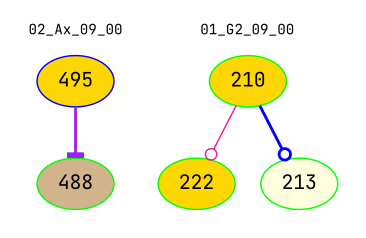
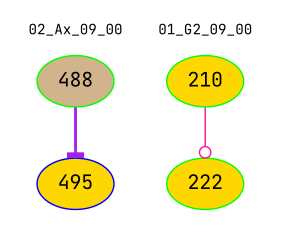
(76, 129) -> (76, 129)
(299, 184) -> none
